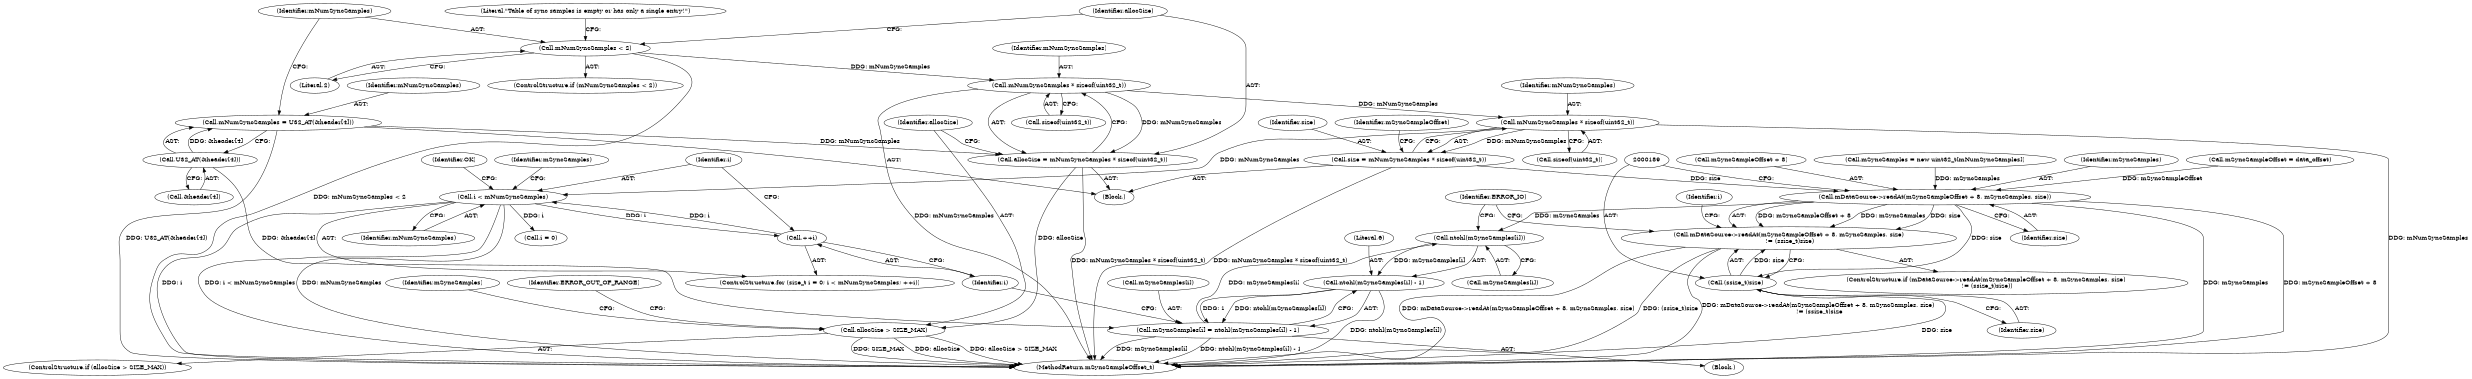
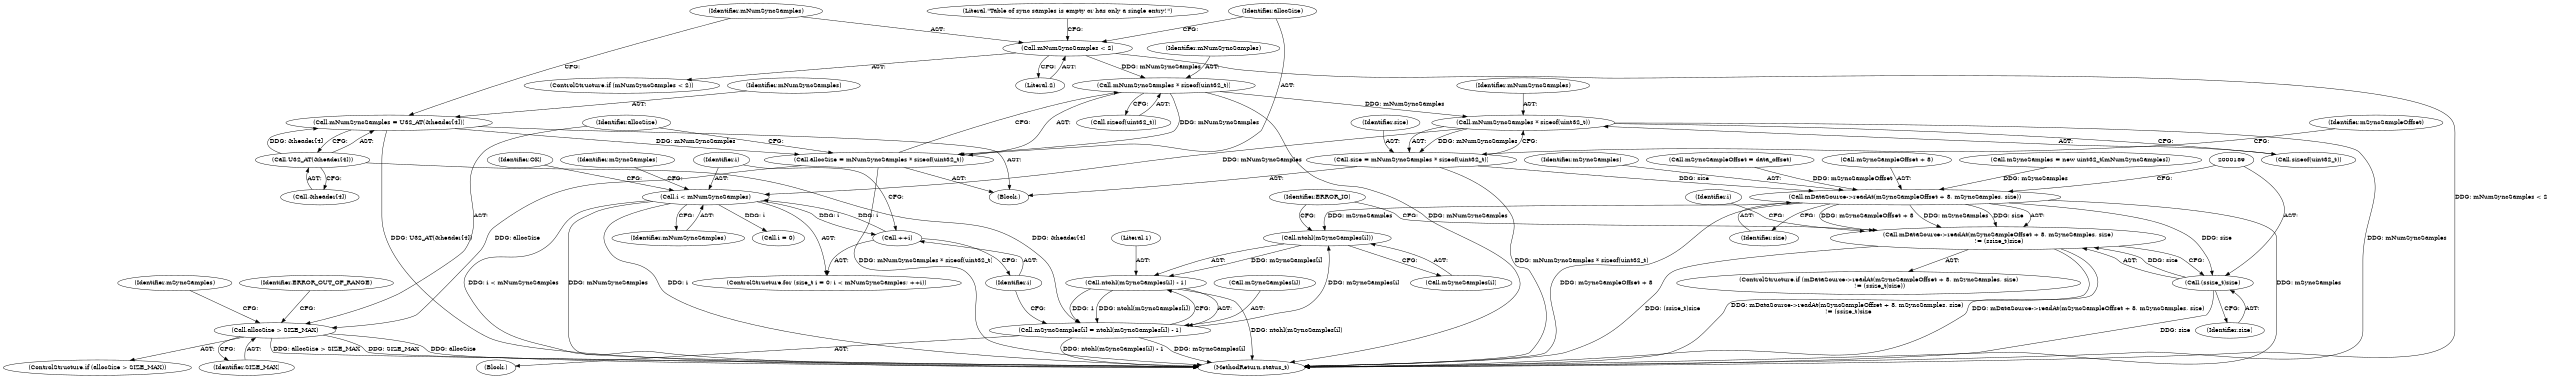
(1369, 238) -> (1136, 238)
none -> (247, 368)
(1095, 368) -> (1252, 368)
